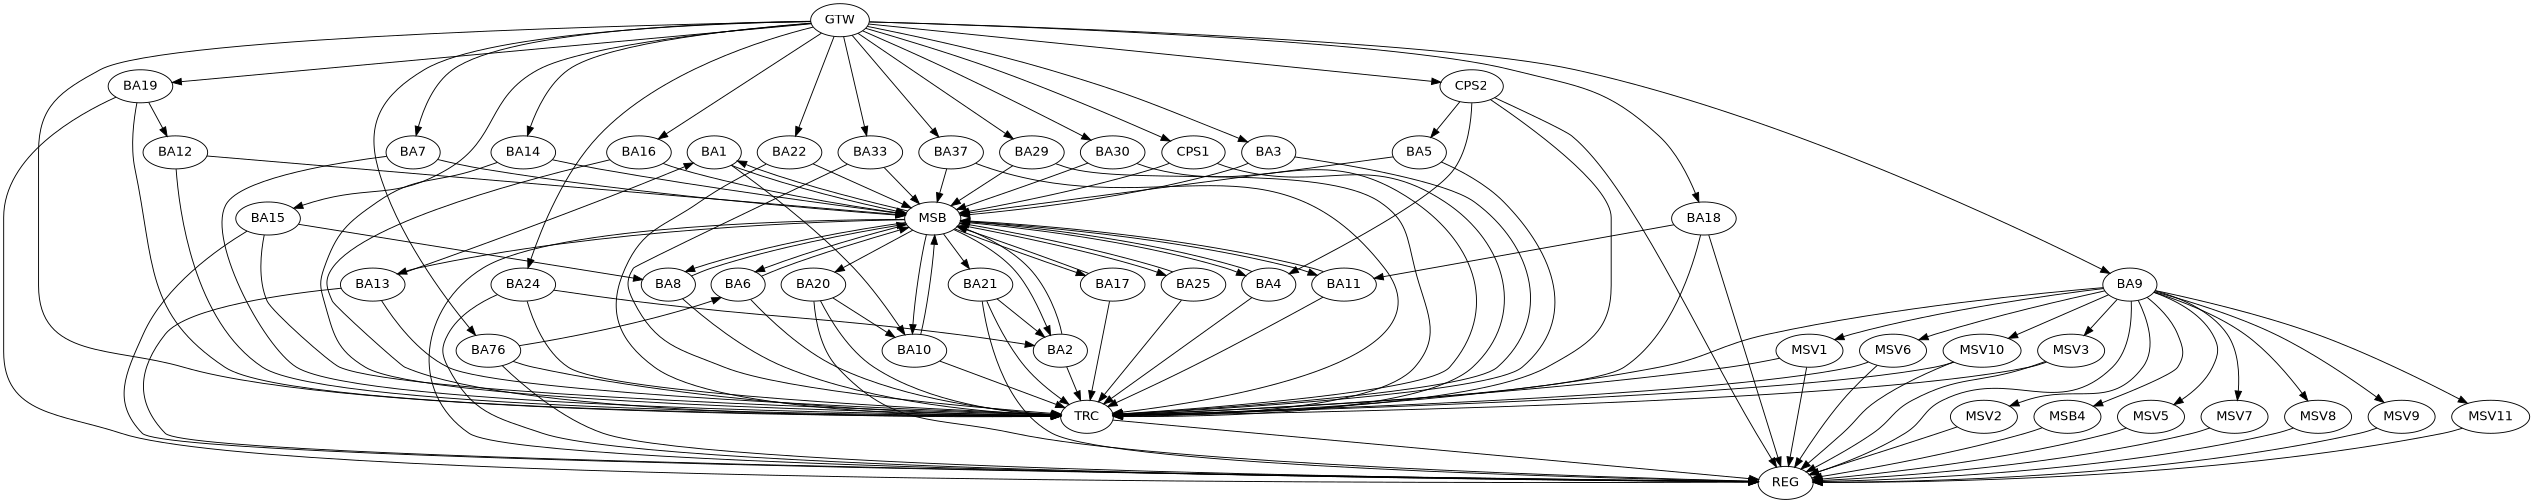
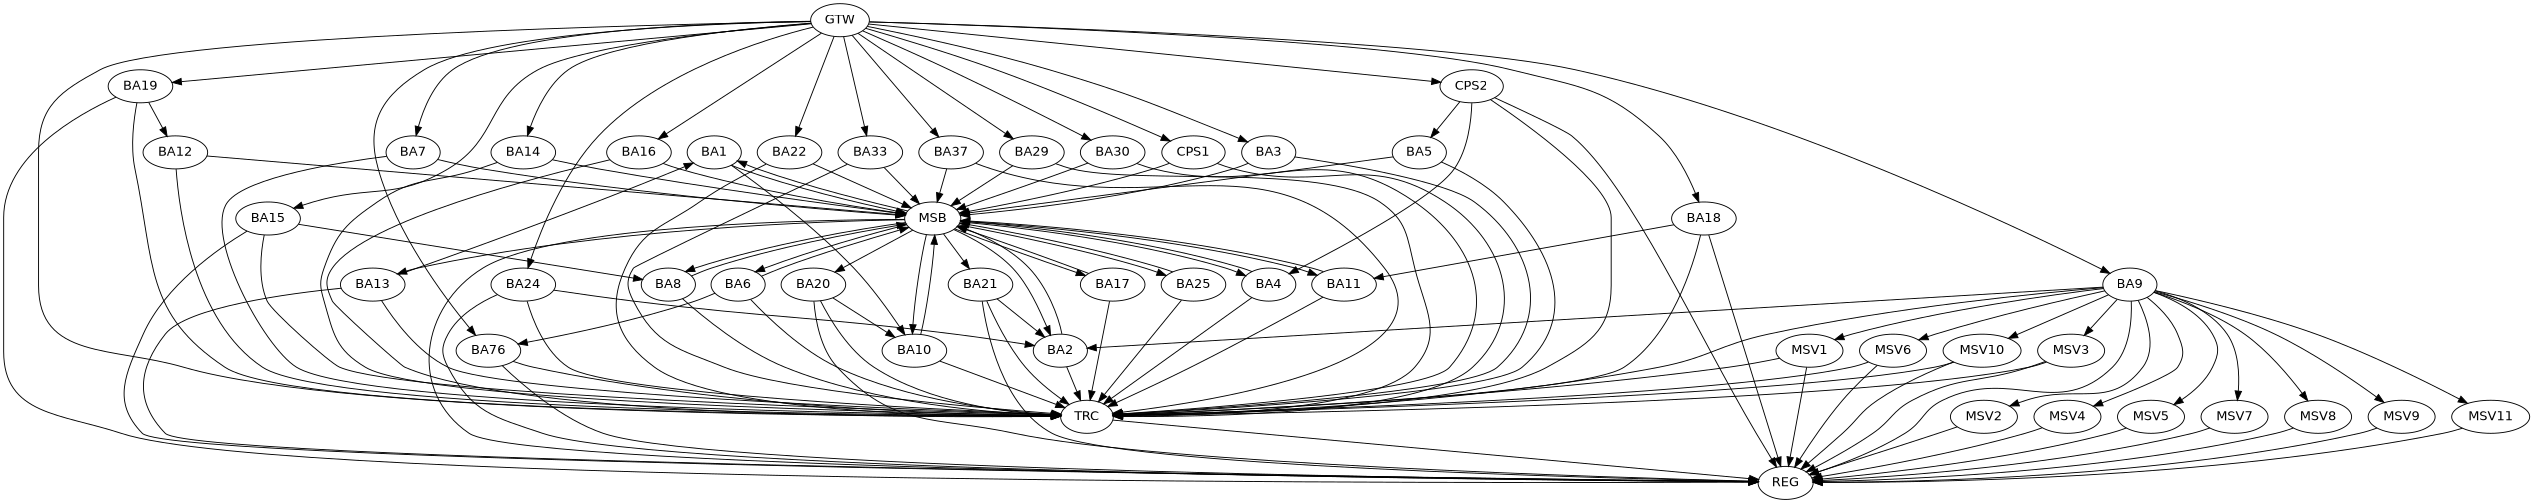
none -> (1625, 316)
(612, 328) -> (627, 321)
(2067, 417) -> (2067, 417)
